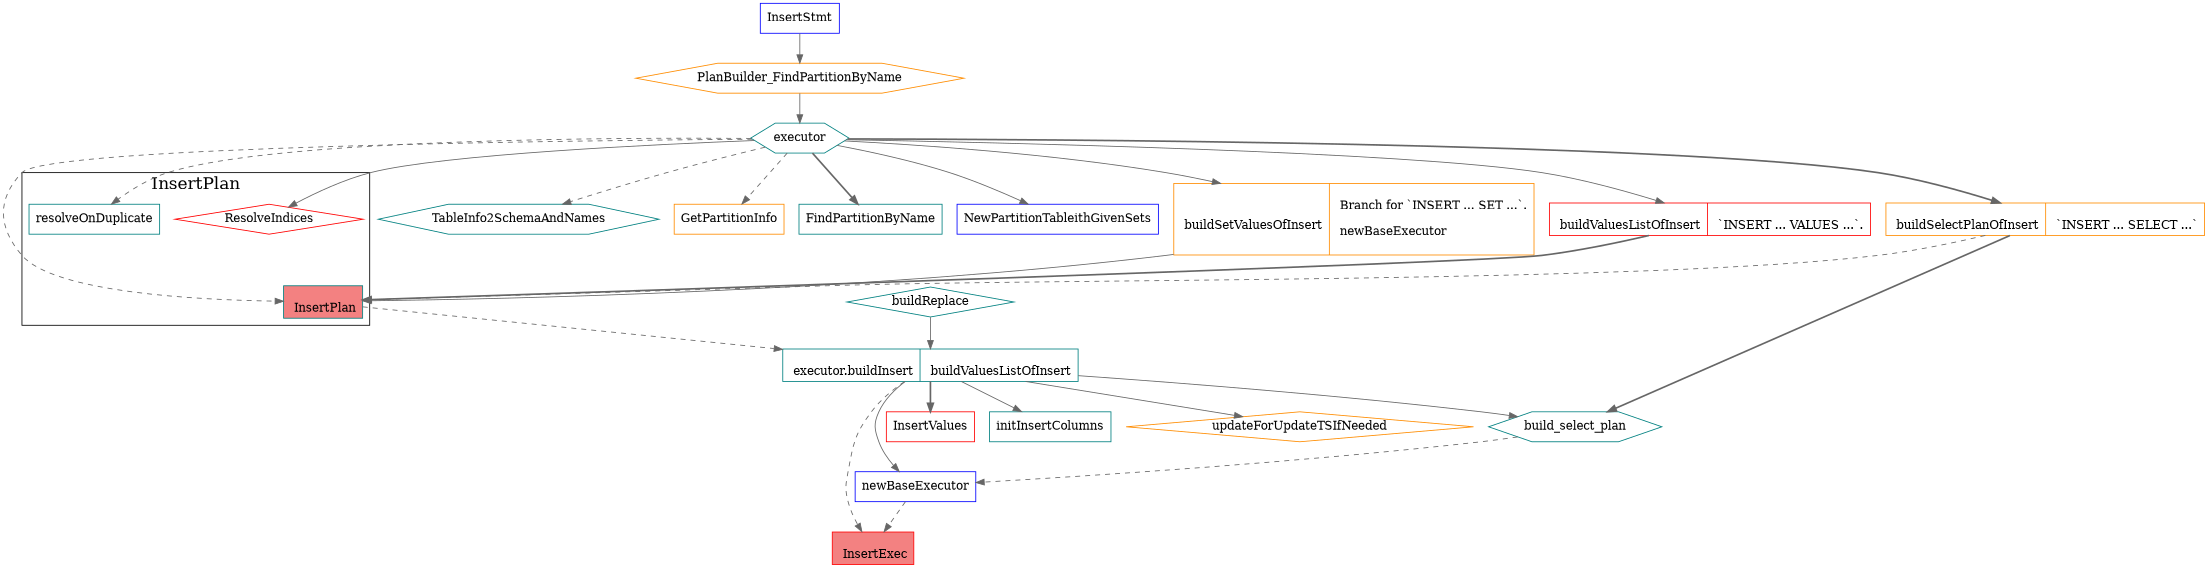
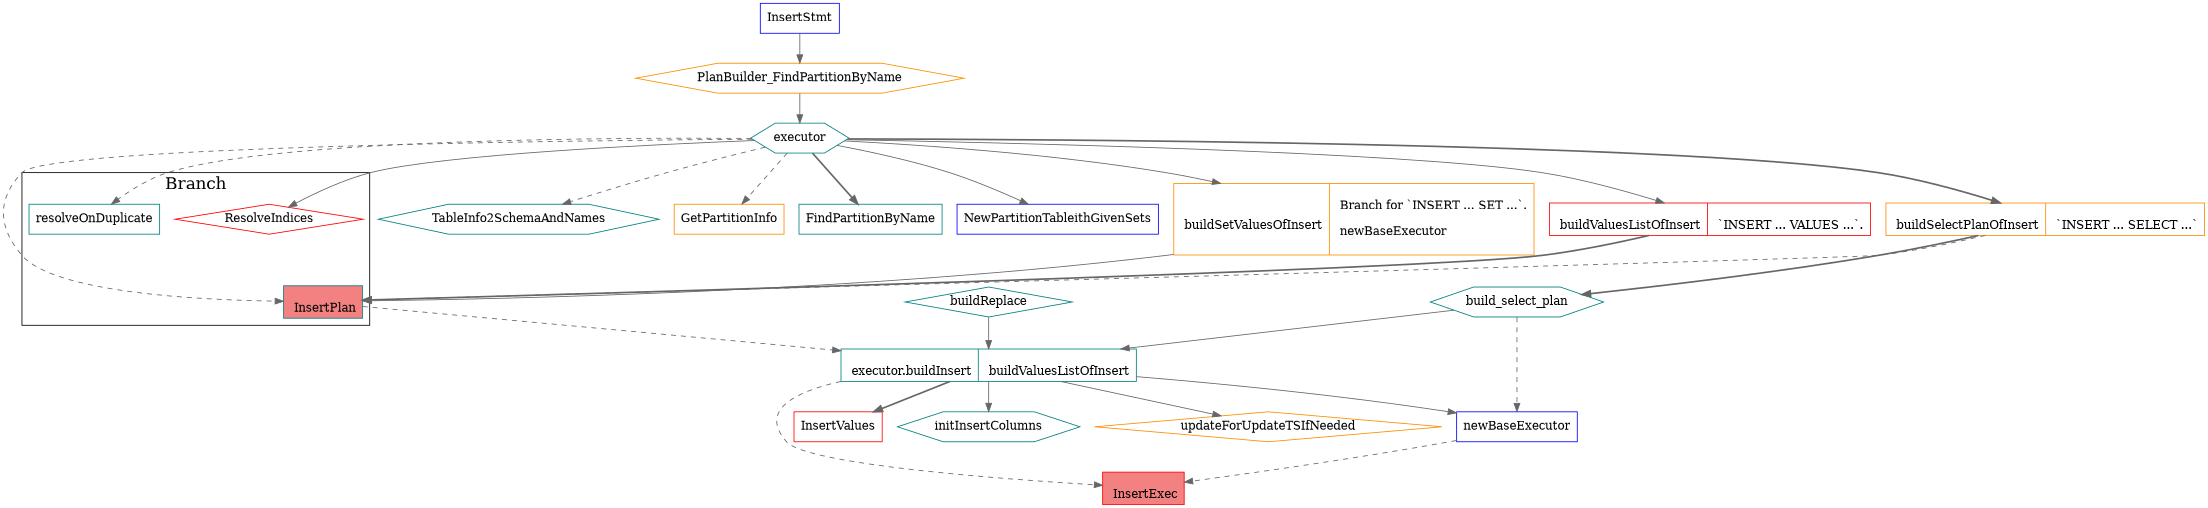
(196, 185) -> (196, 185)
(1294, 393) -> (1292, 329)
(1050, 427) -> (989, 427)
